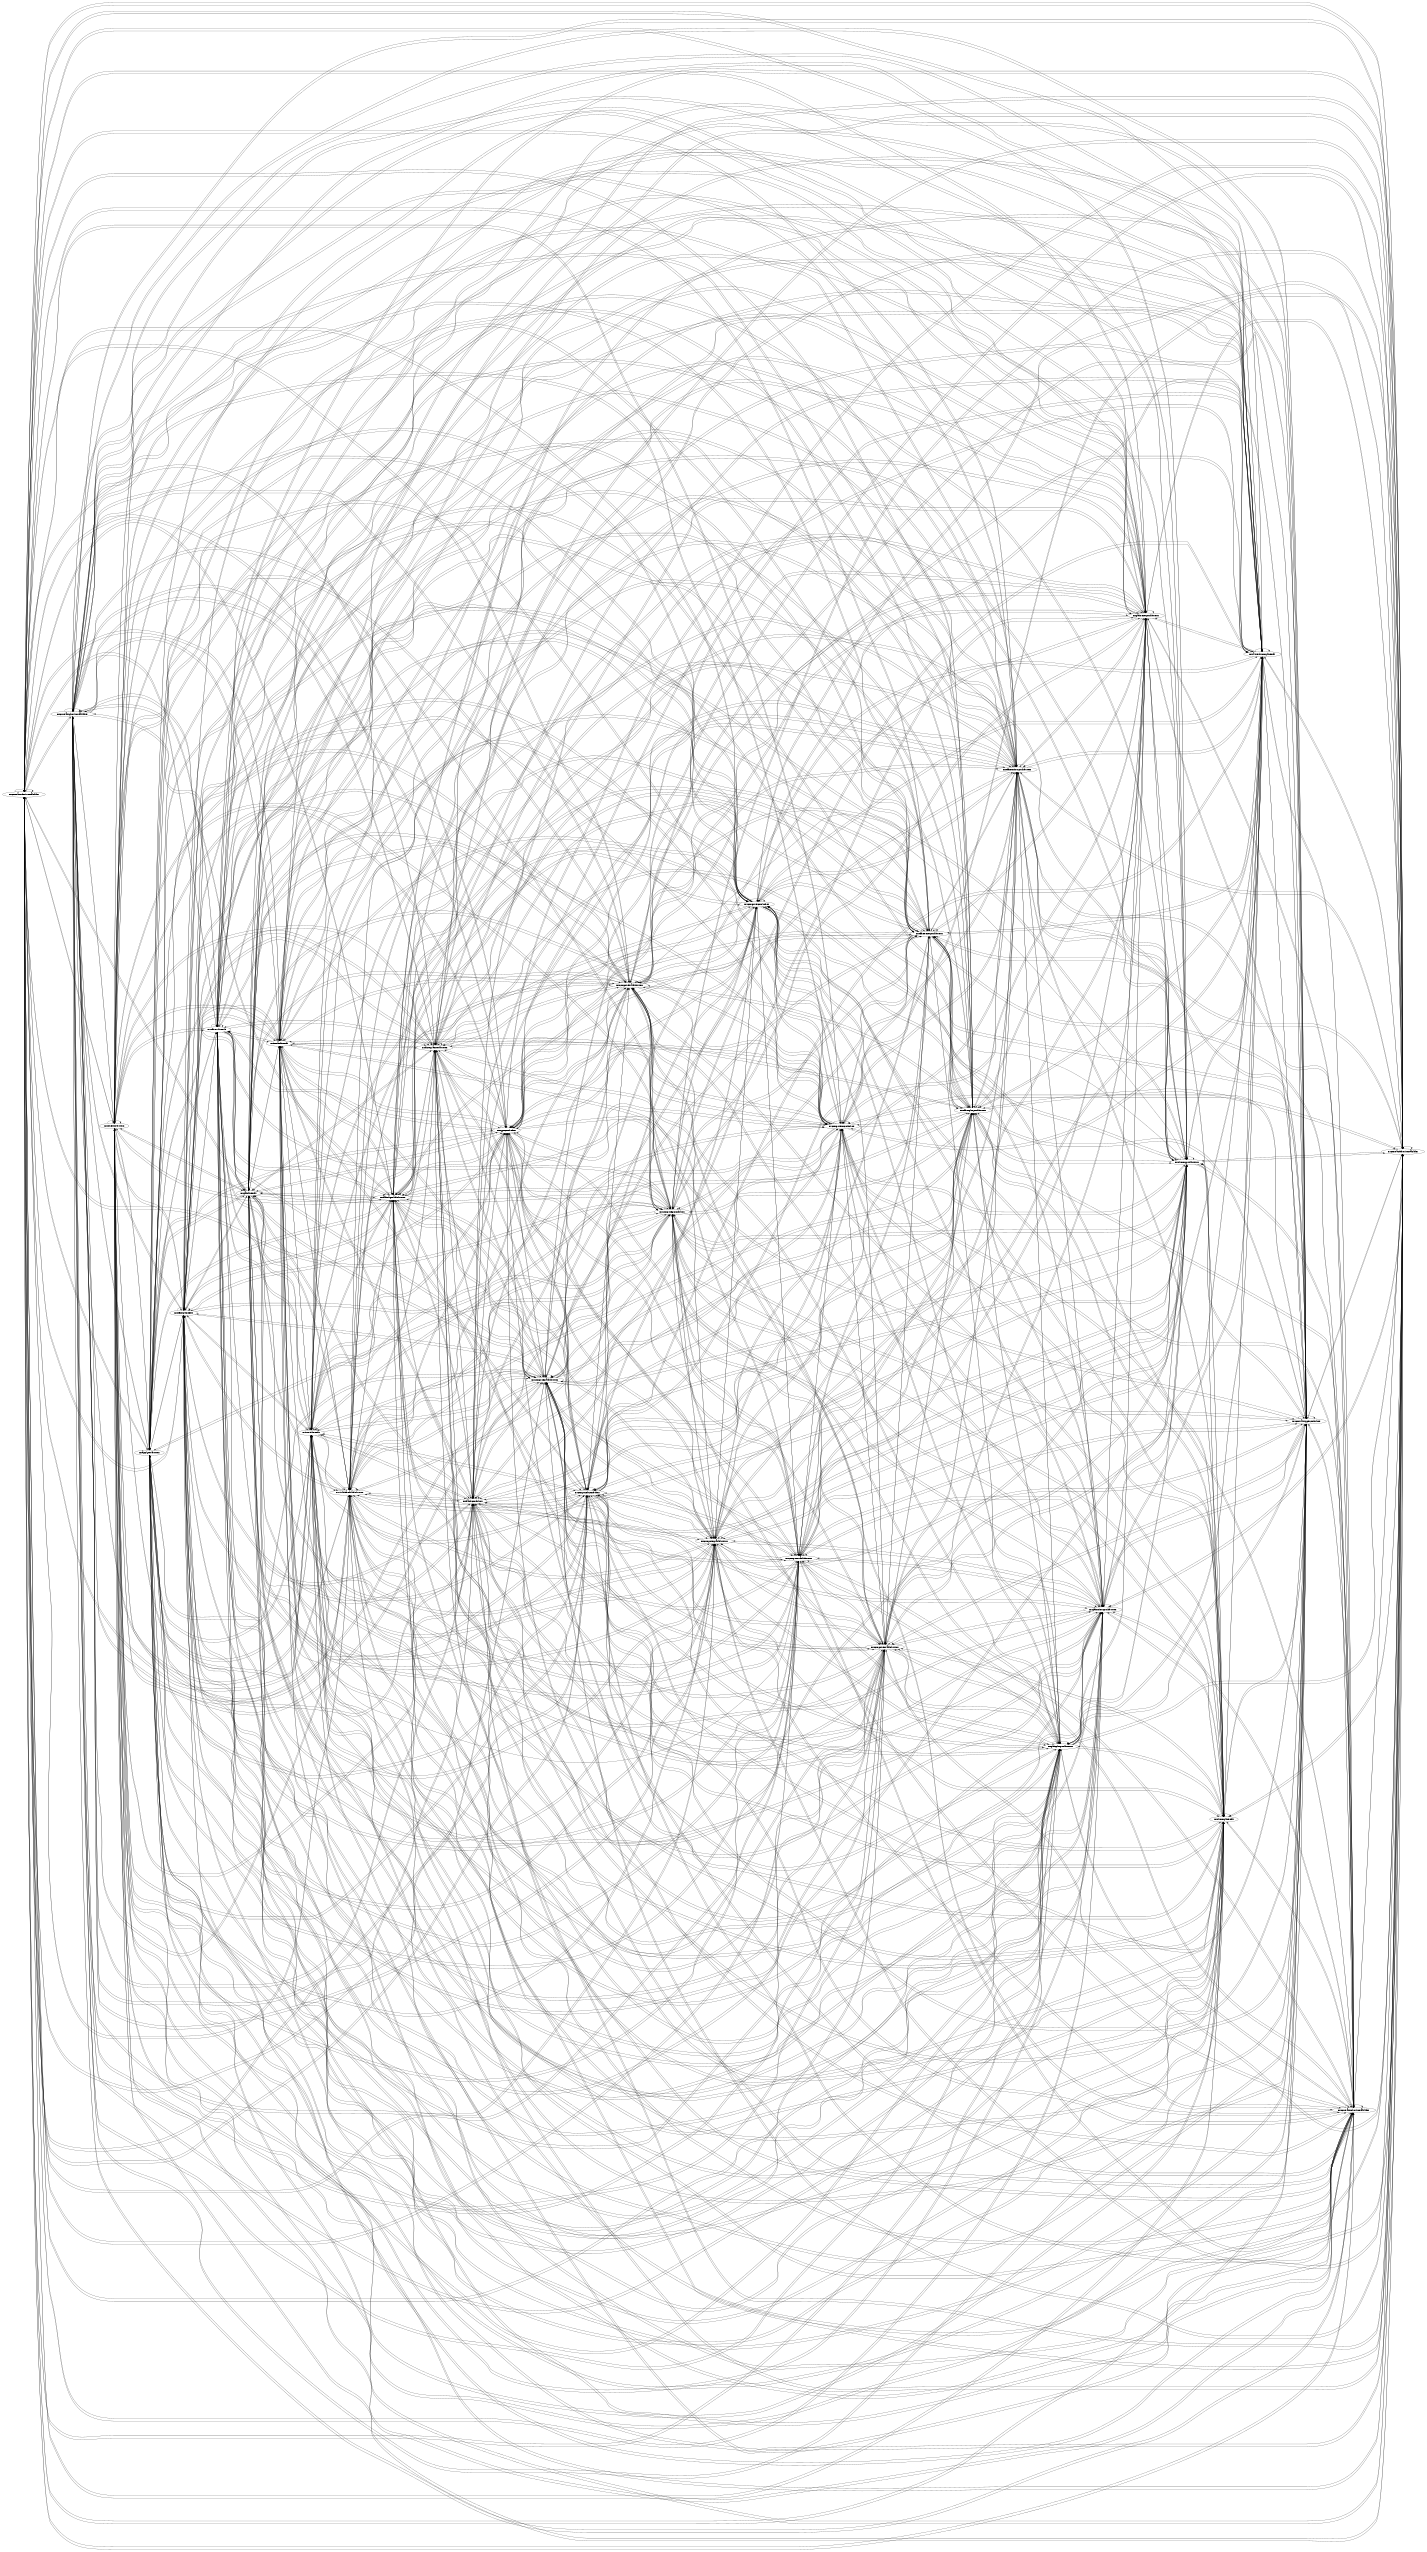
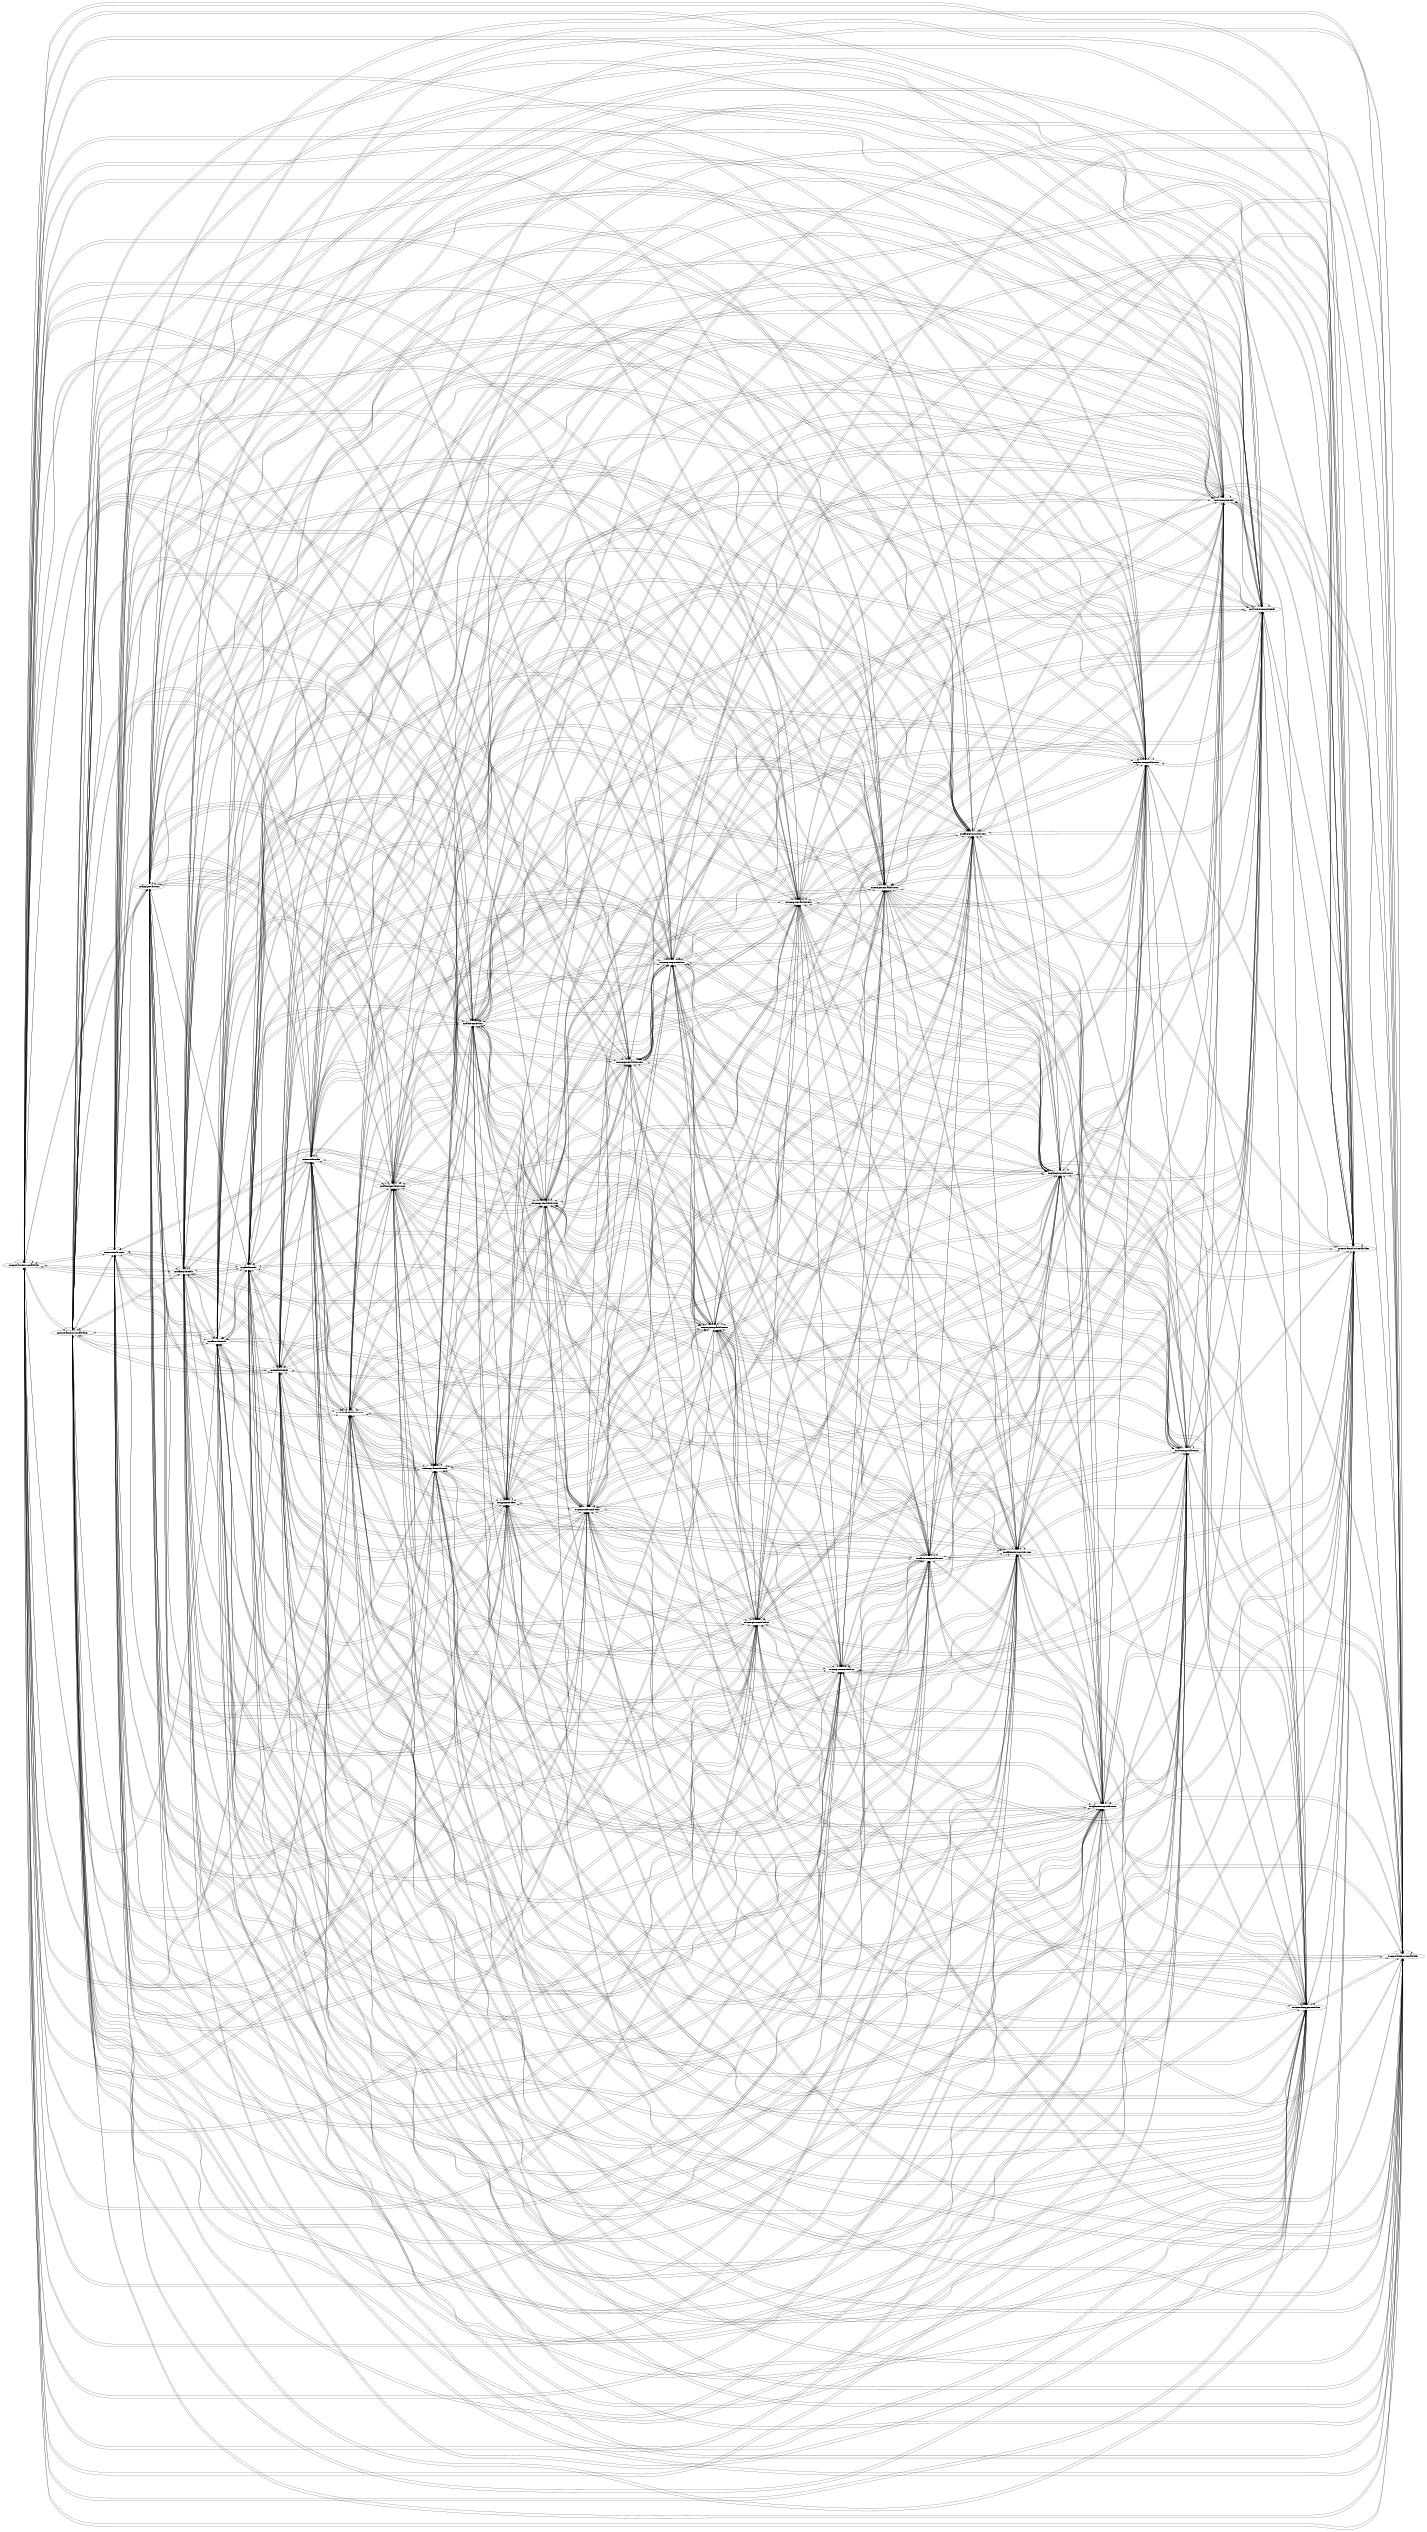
none -> (365, 824)
